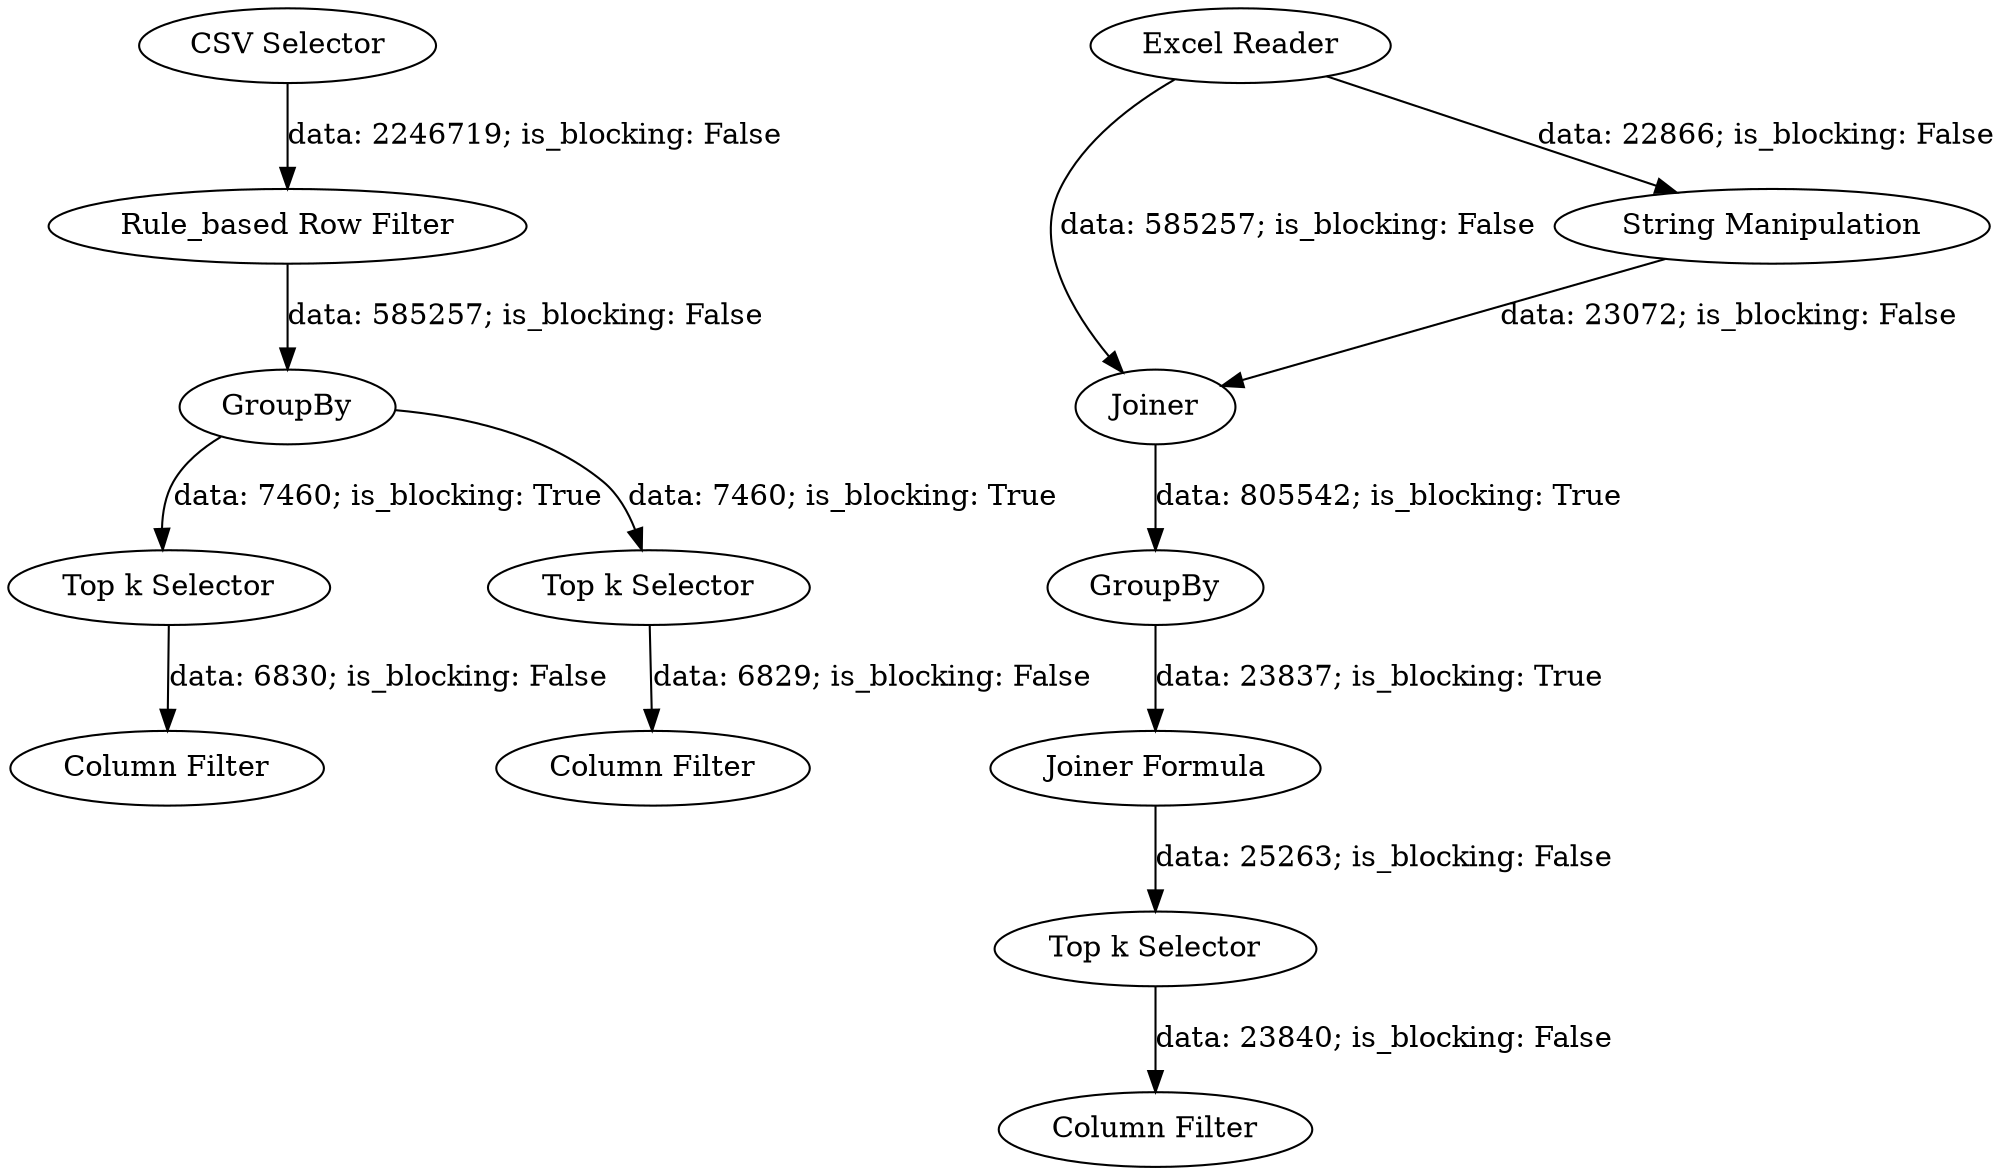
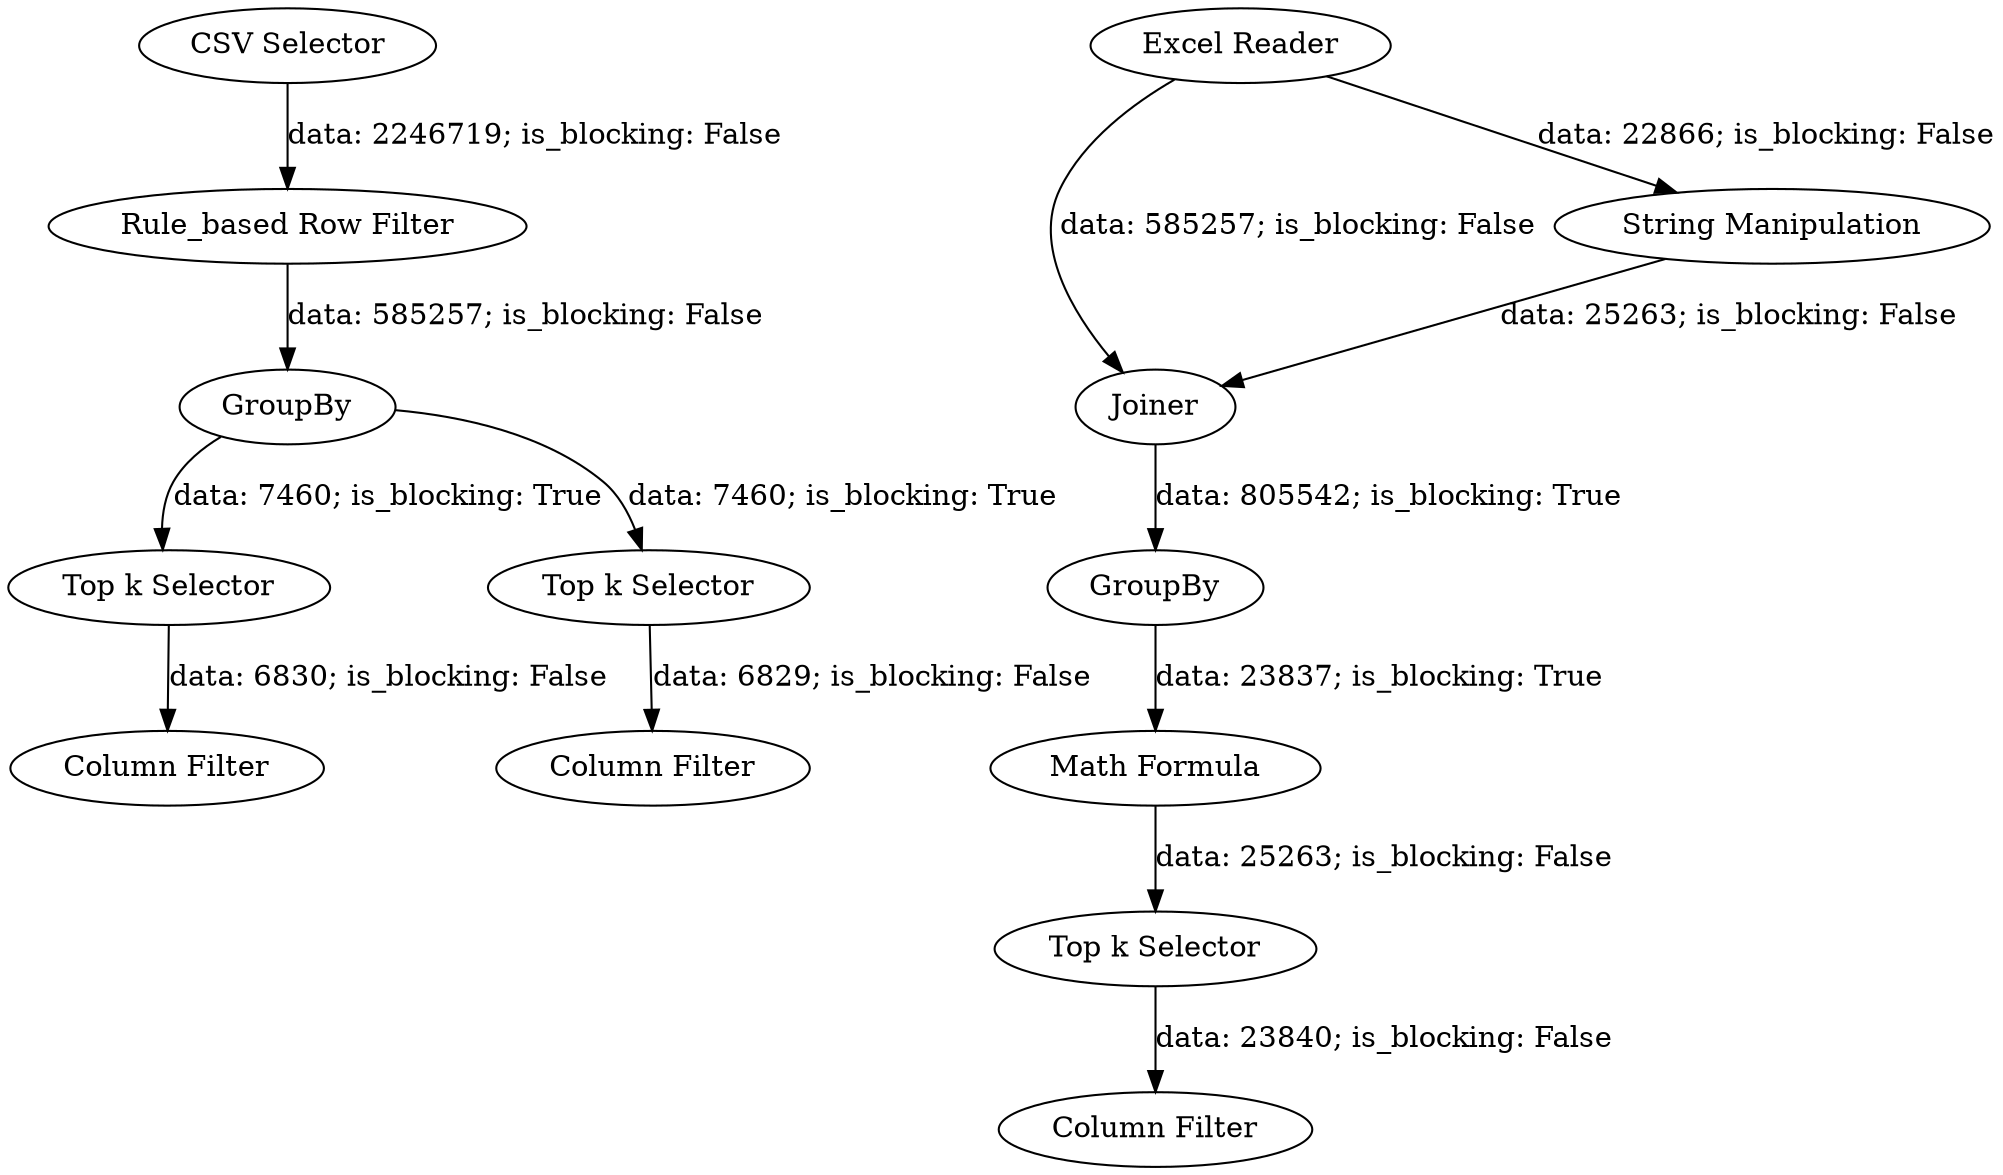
(1729, 317) -> (1729, 317)
(1156, 768) -> (1156, 768)
